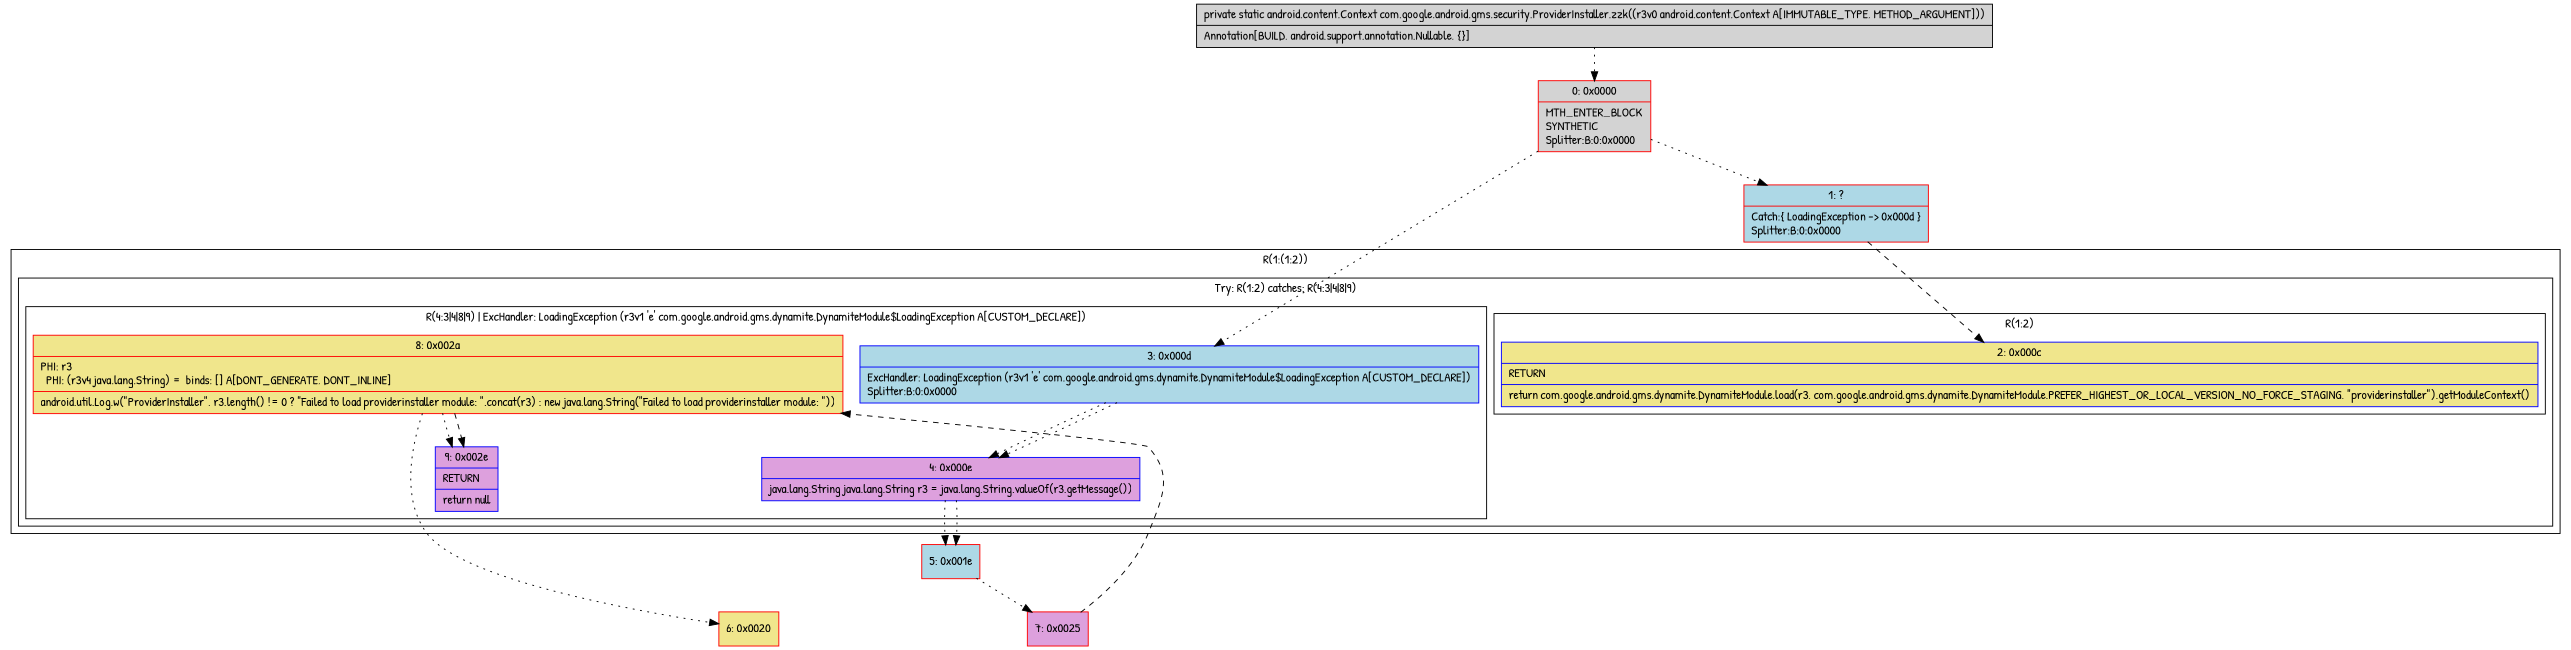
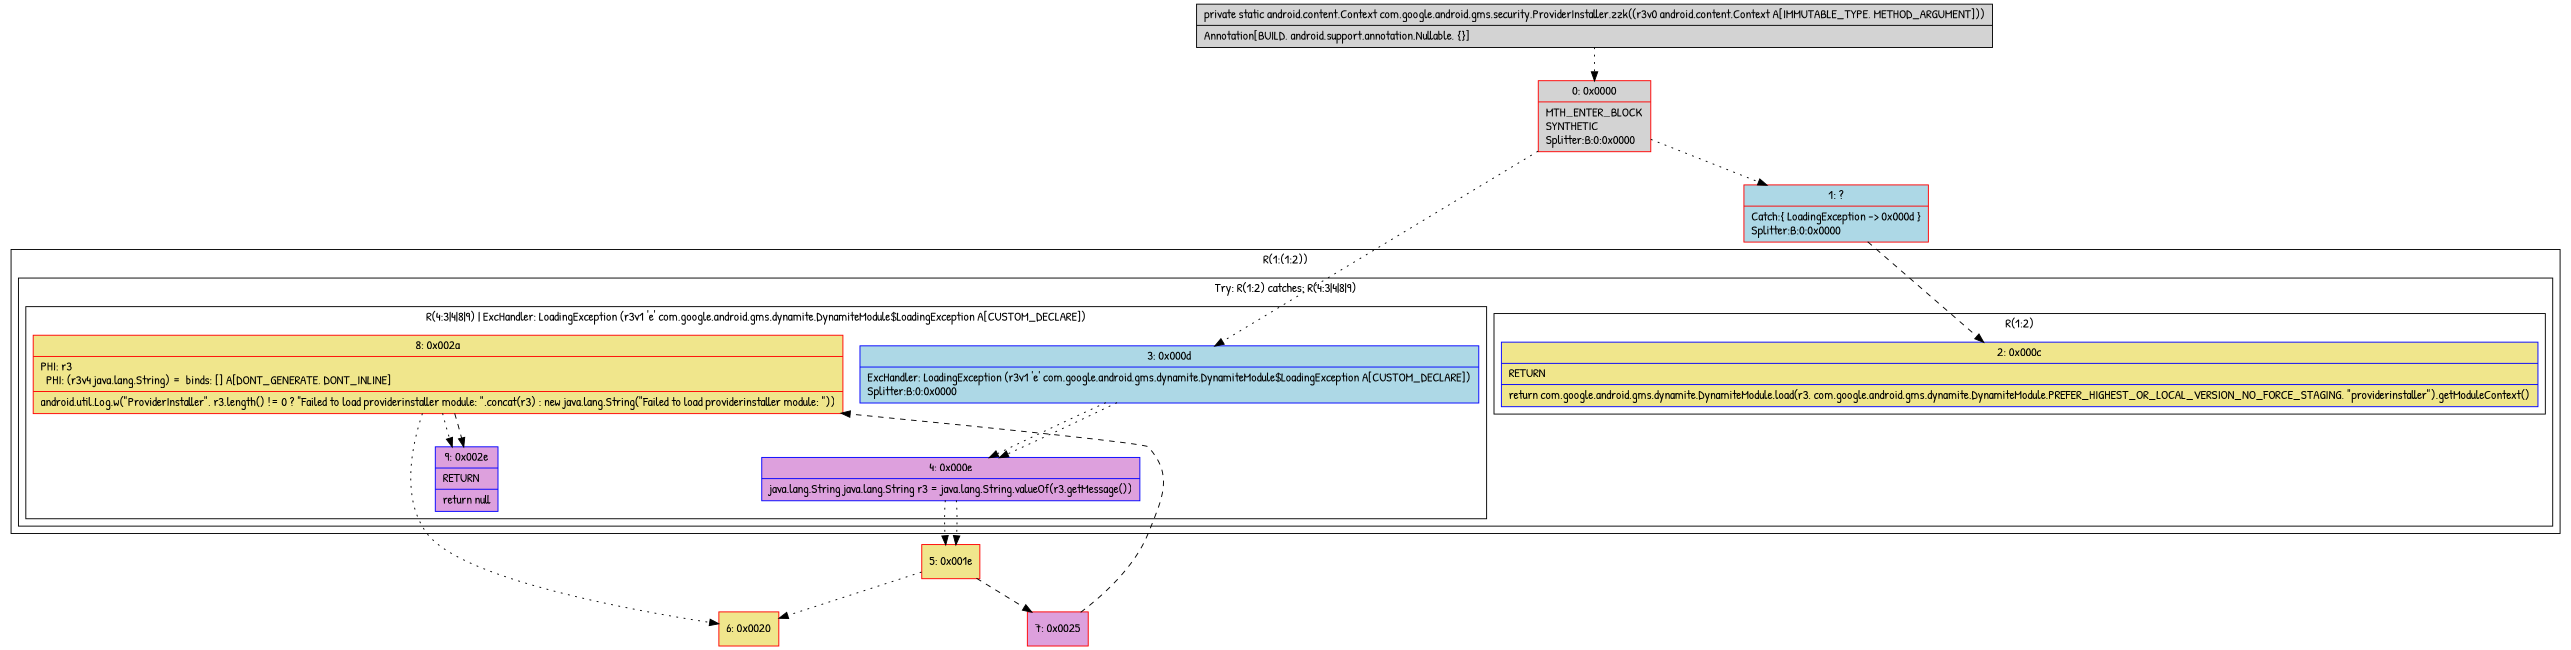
(951, 562) -> (951, 562)
(1000, 593) -> (1000, 593)
none -> (855, 594)
